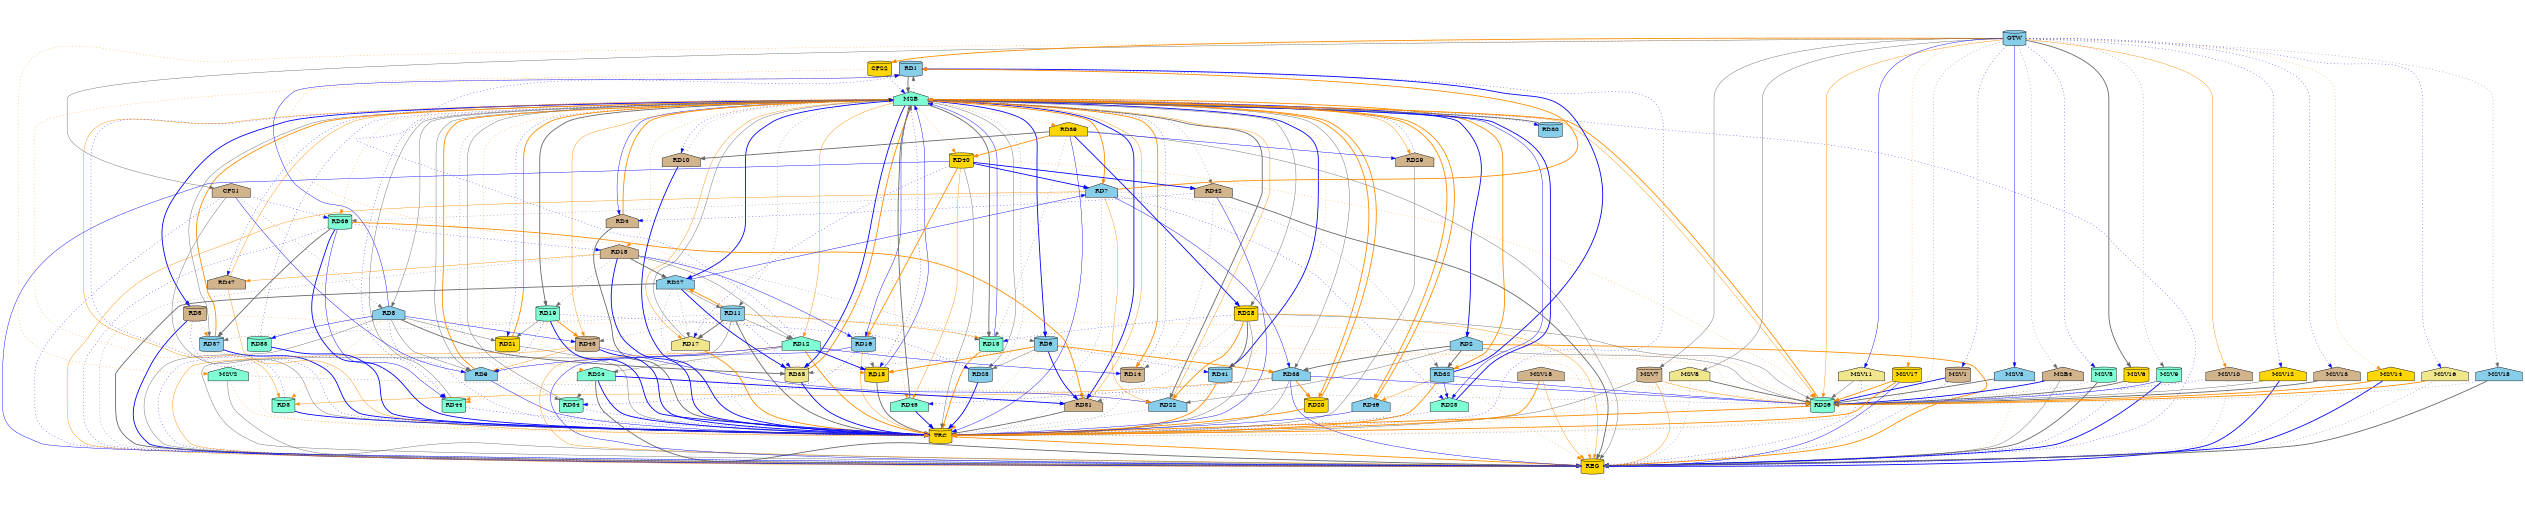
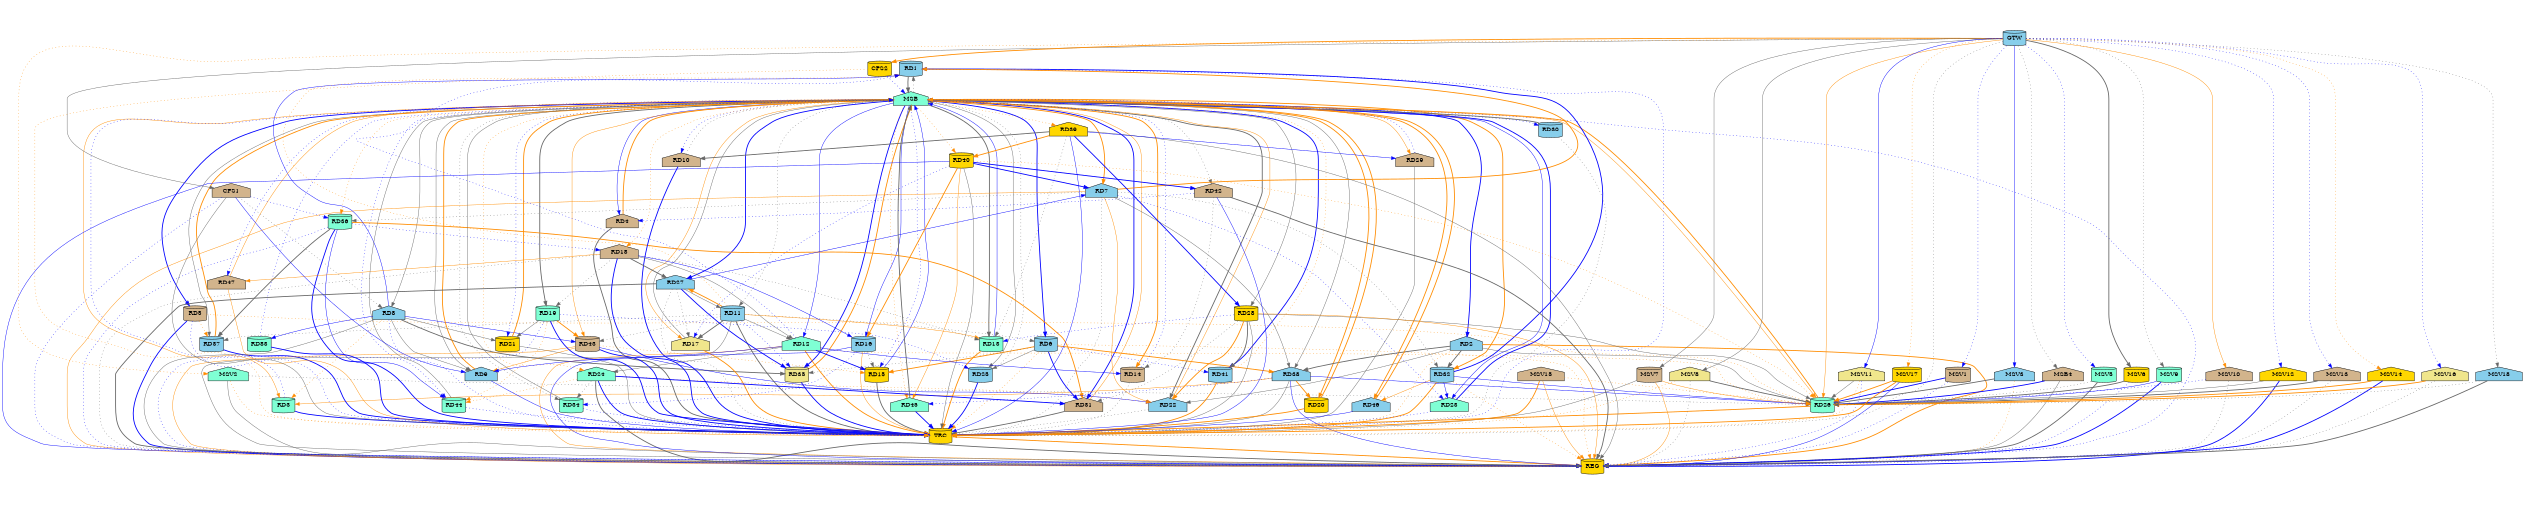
(819, 190) -> (819, 190)
(1219, 263) -> (1219, 263)
none -> (1473, 413)
